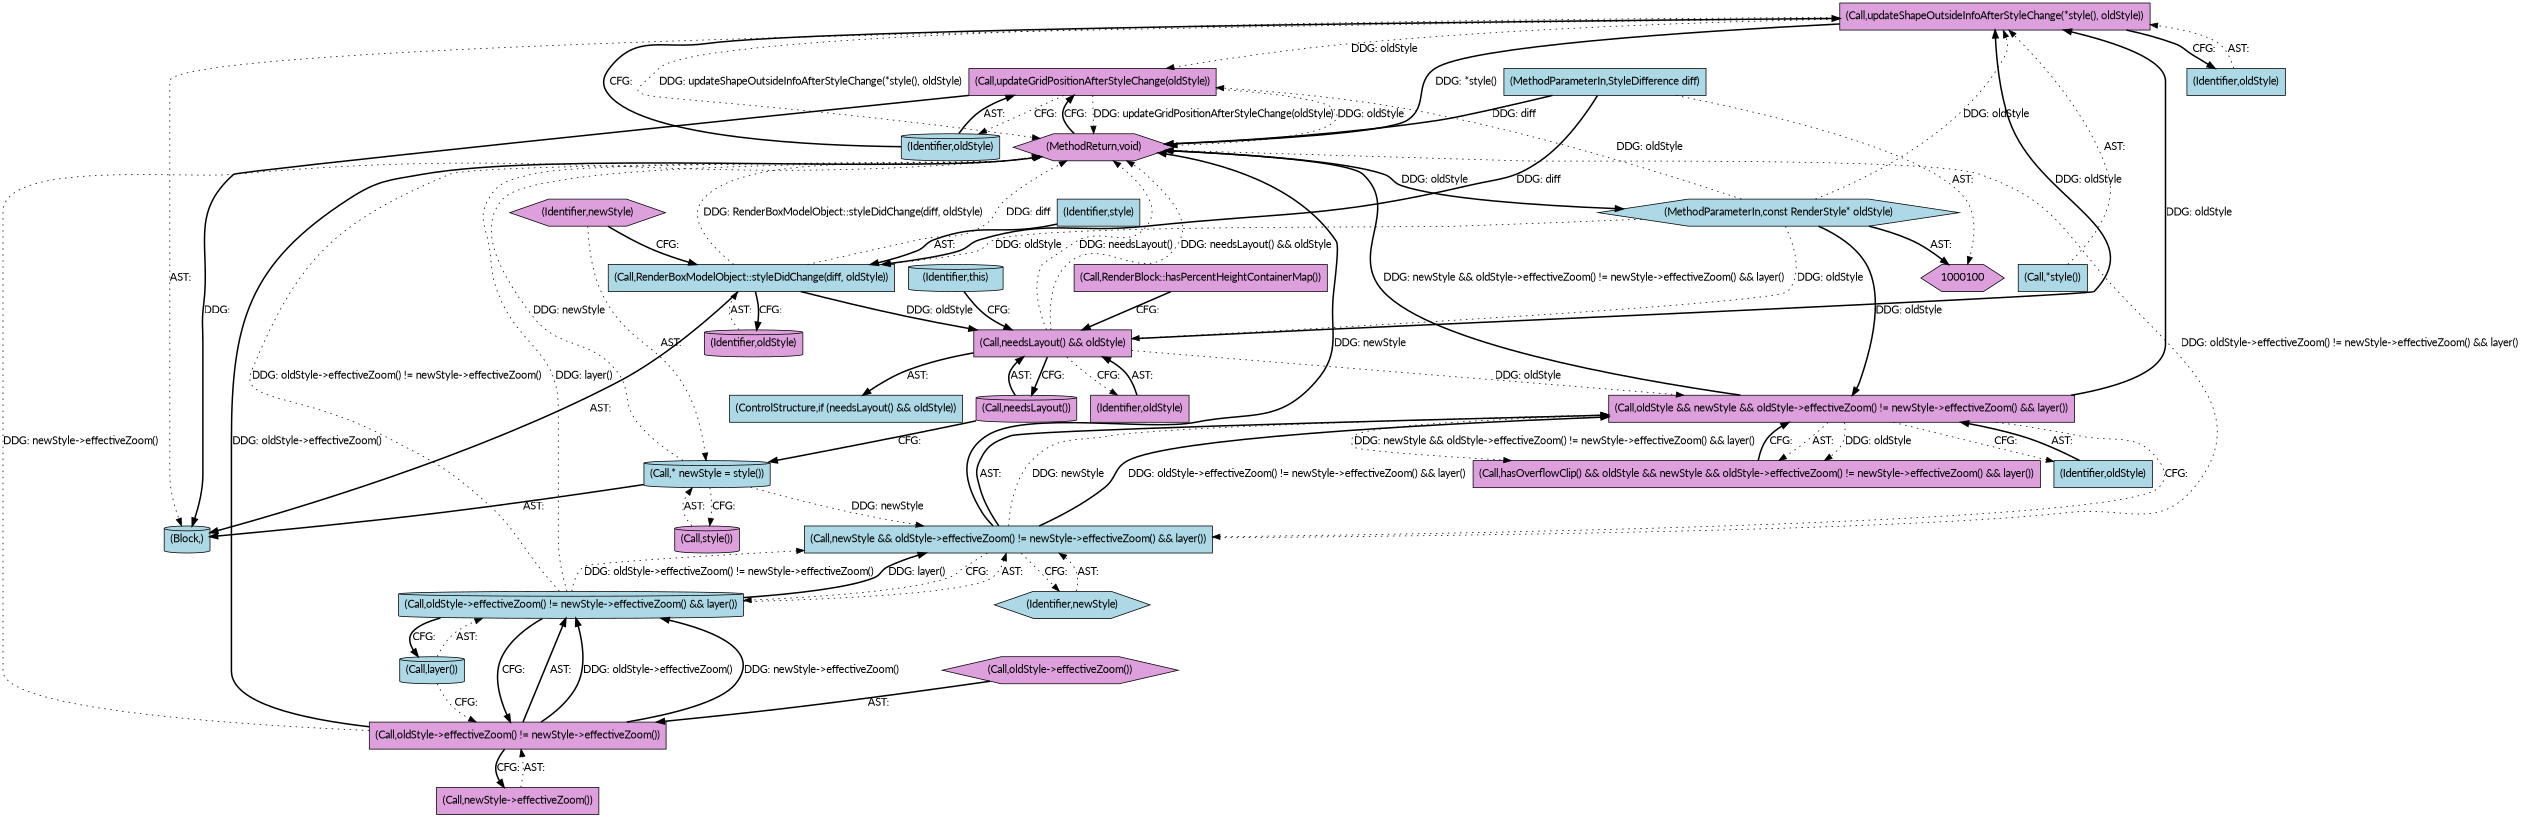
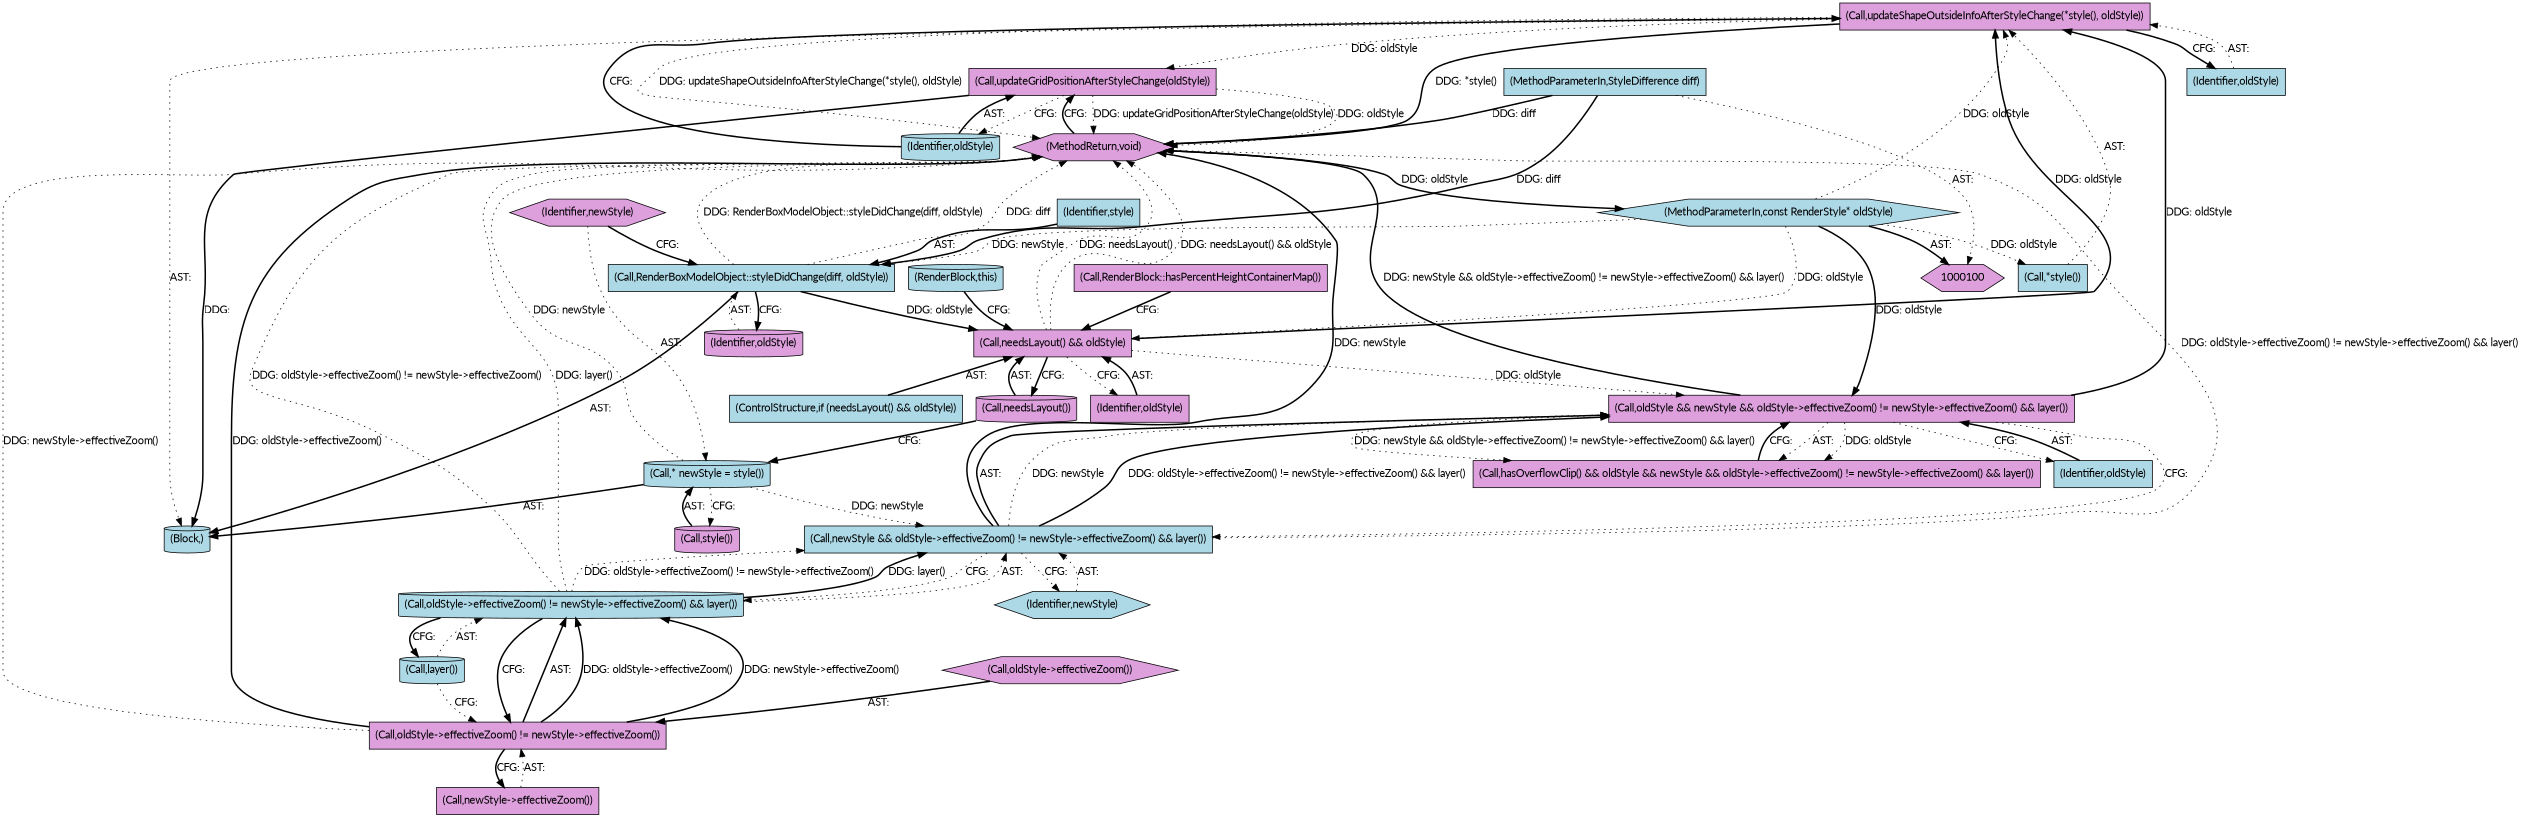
(1486, 126) -> (1951, 238)
(1028, 245) -> (1028, 245)
(956, 278) -> (956, 278)
(919, 366) -> (946, 377)
(683, 511) -> (683, 511)
